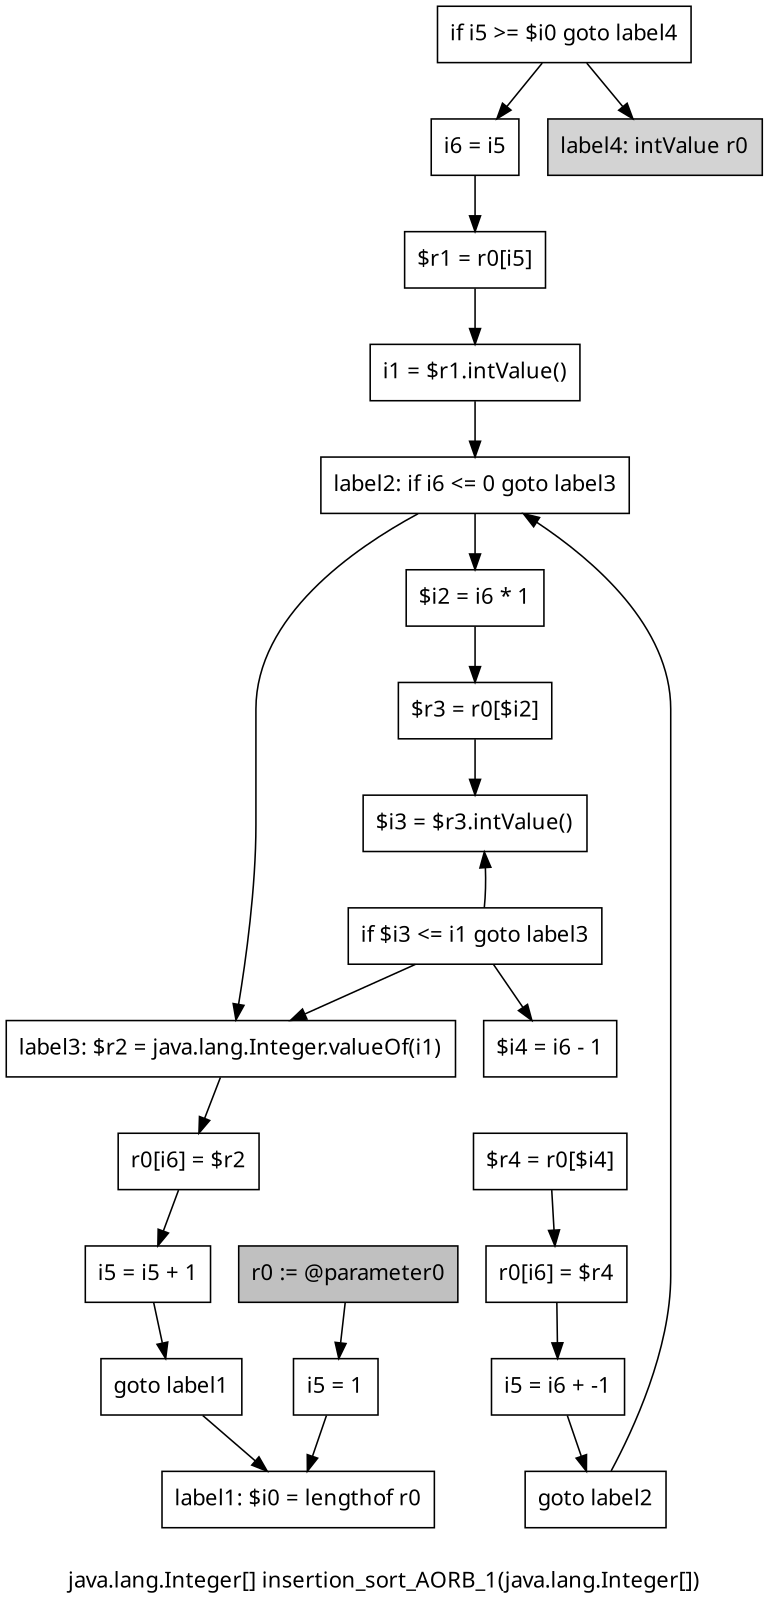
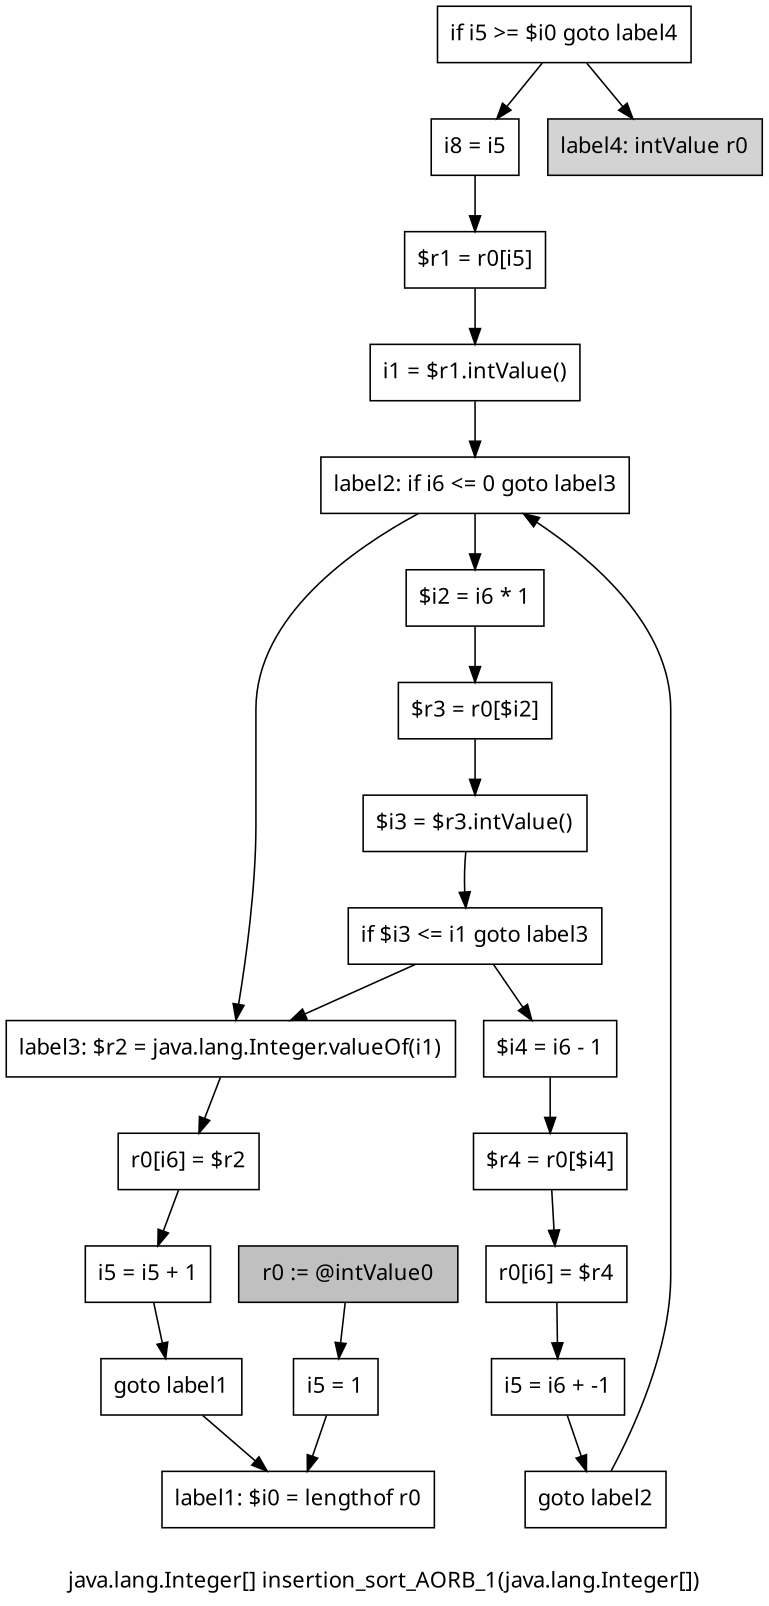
(475, 147) -> (475, 147)
(486, 888) -> (465, 872)
none -> (550, 1097)
(348, 1274) -> (348, 1274)
